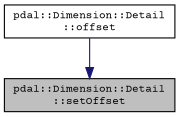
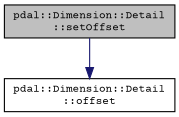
(90, 53) -> (90, 53)
